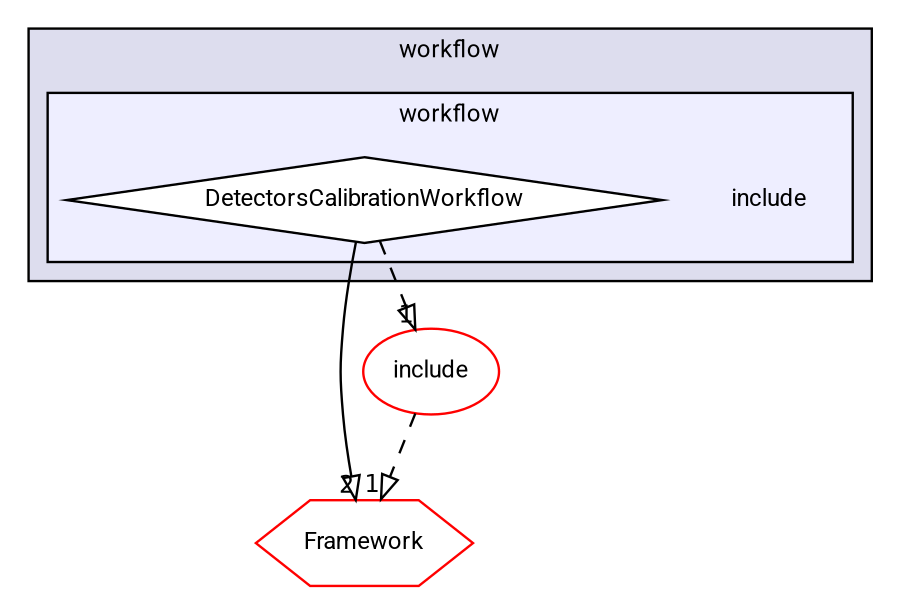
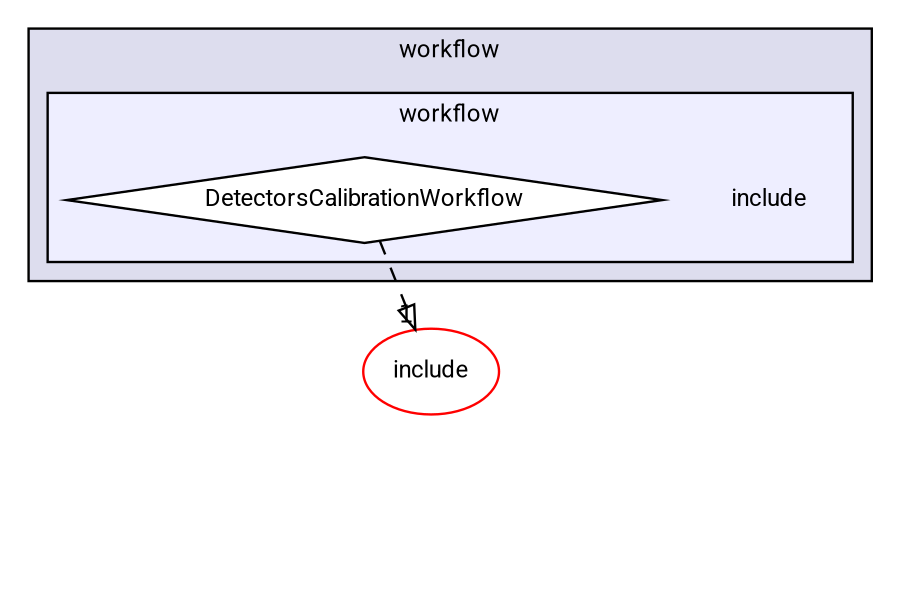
(364, 543) -> none
